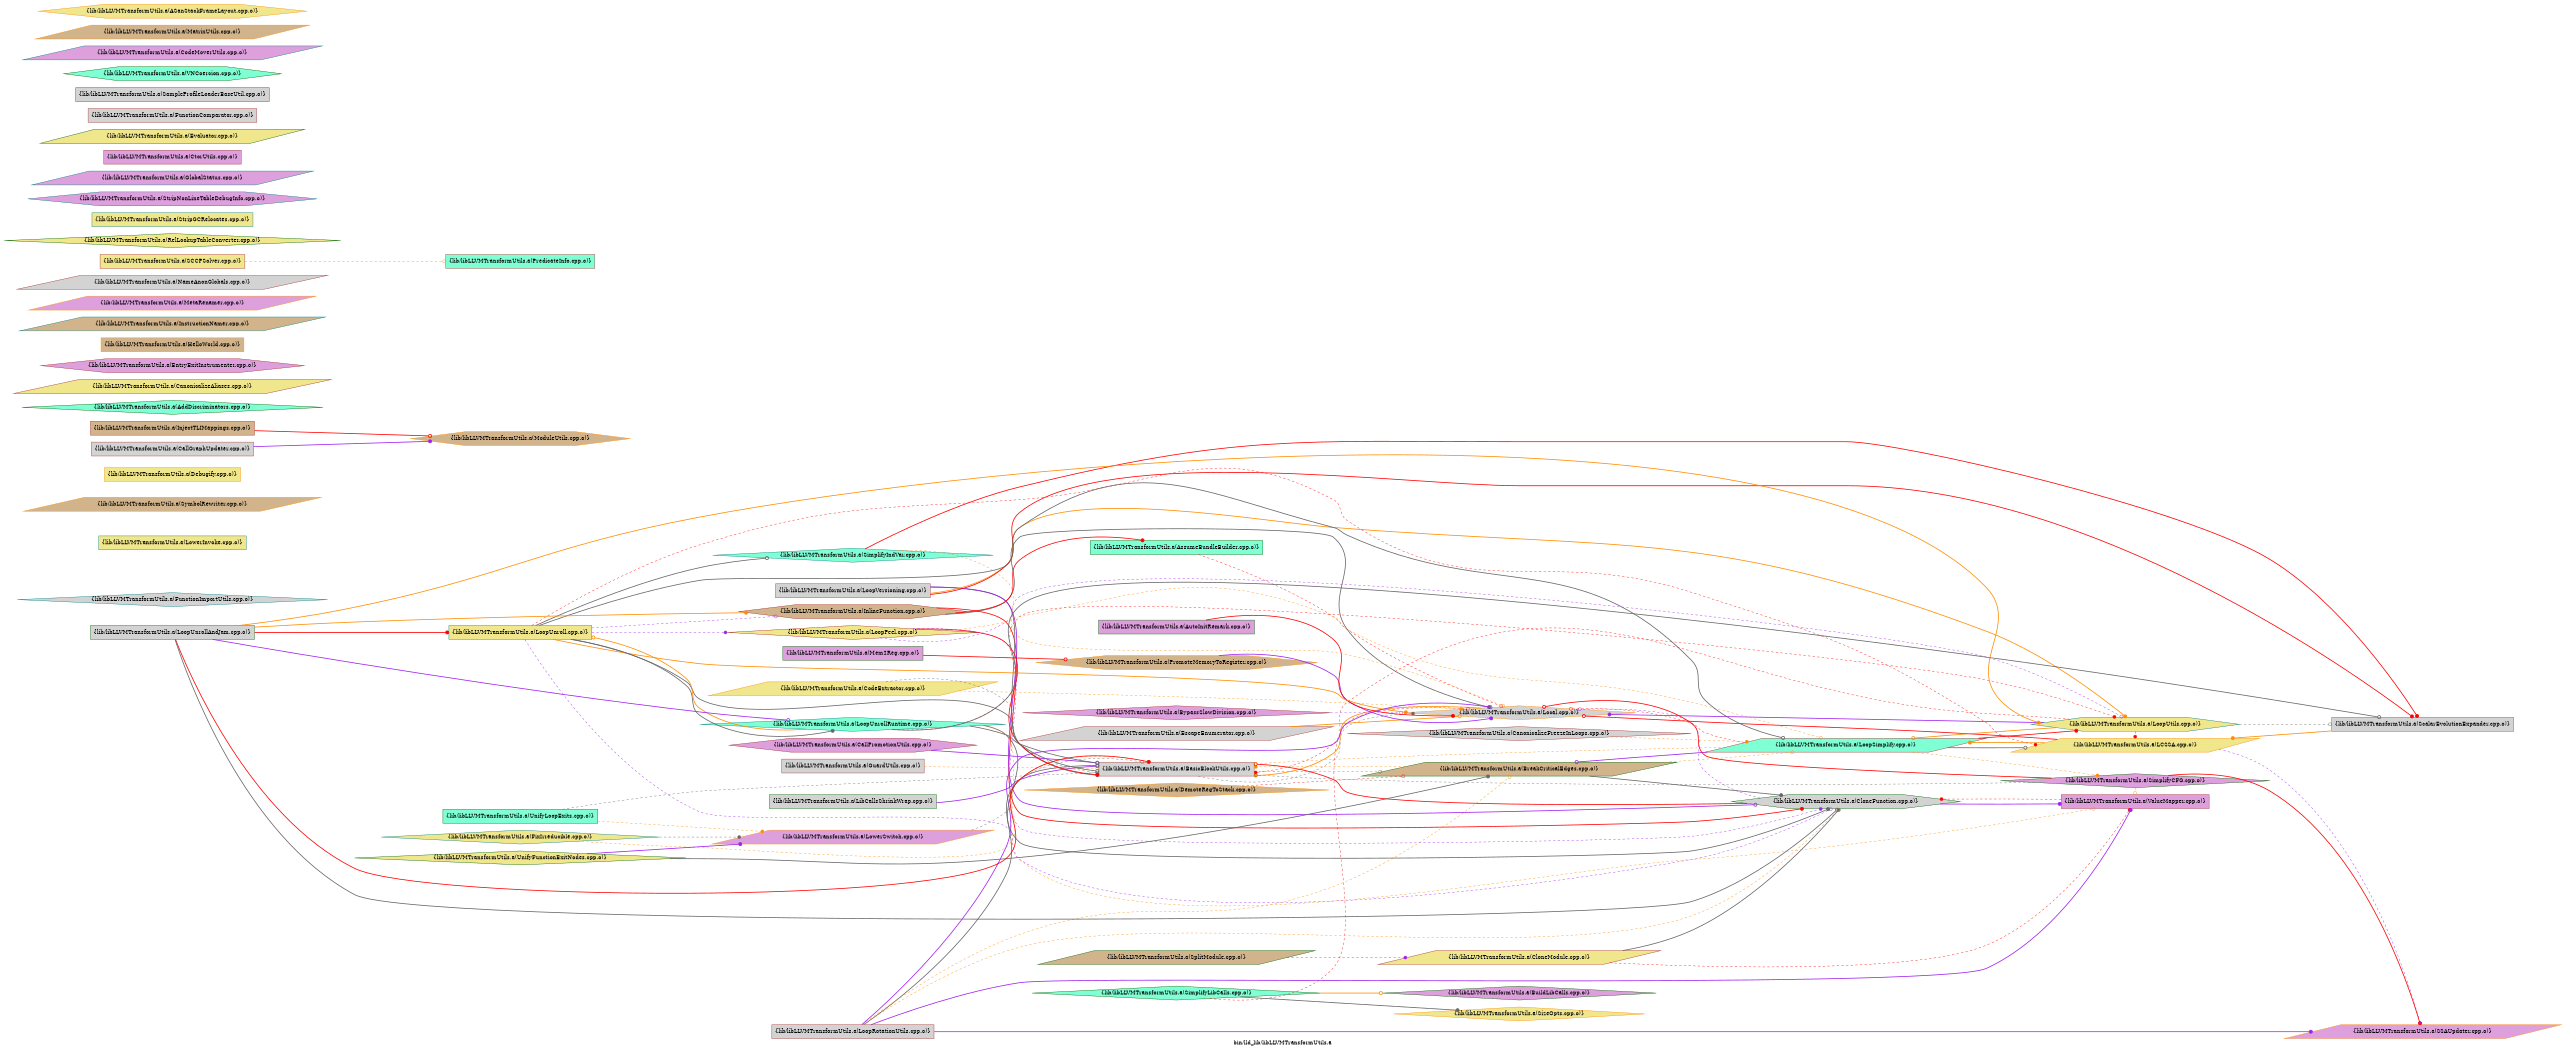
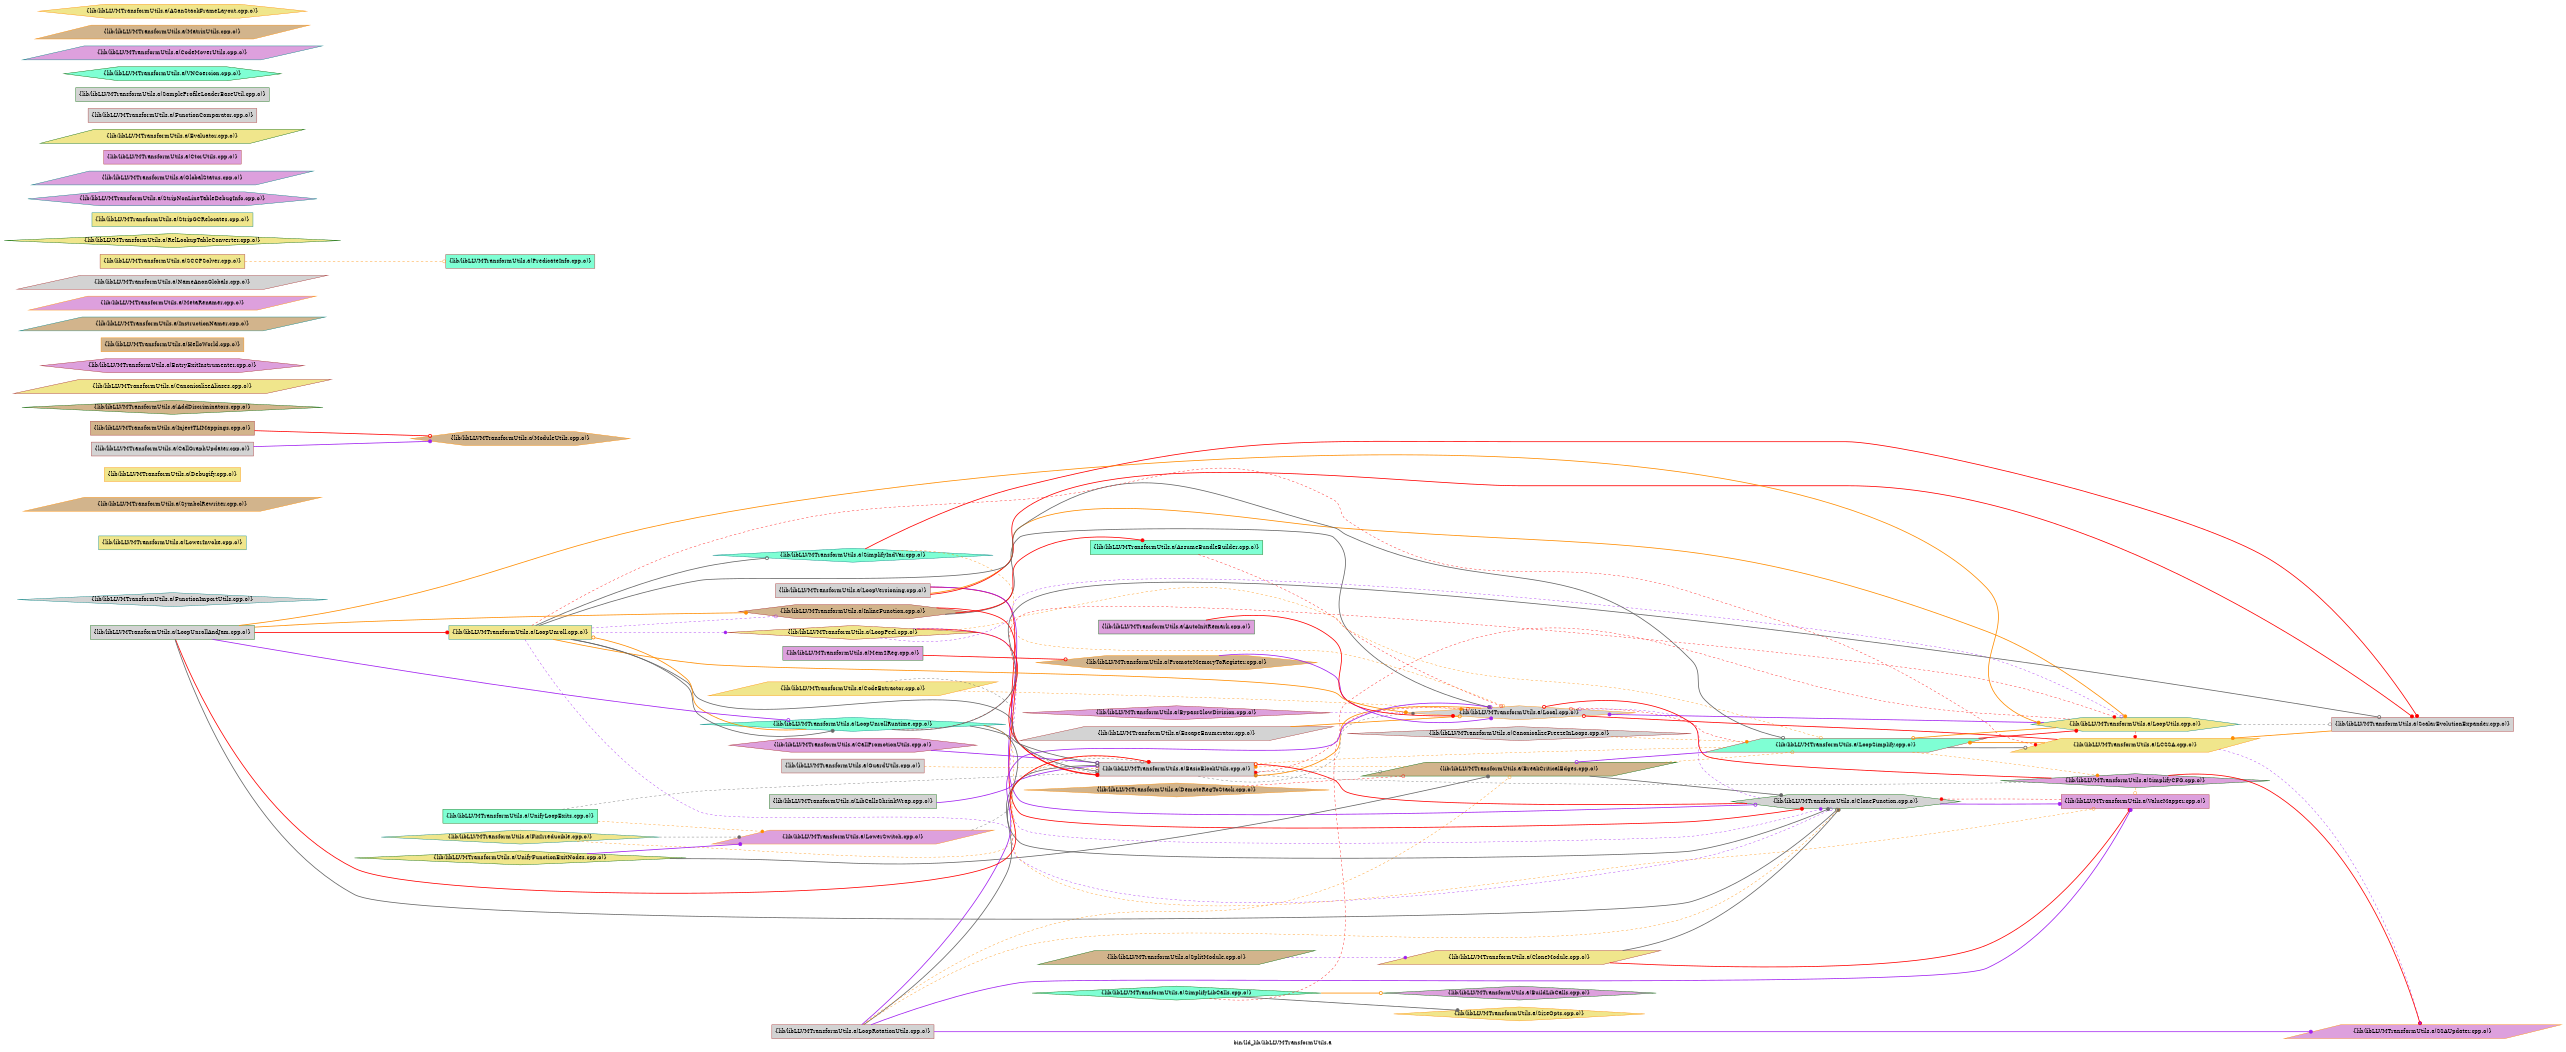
(172, 407) -> (172, 407)
(1013, 675) -> (1013, 675)
(1898, 962) -> (1898, 962)
